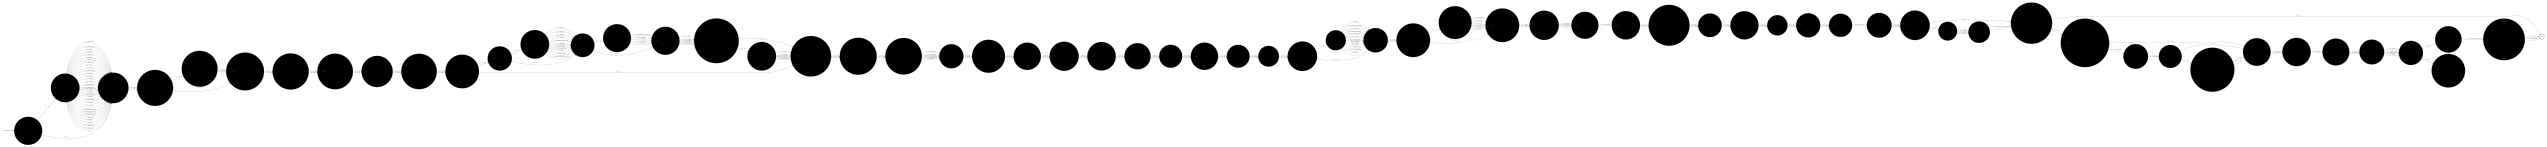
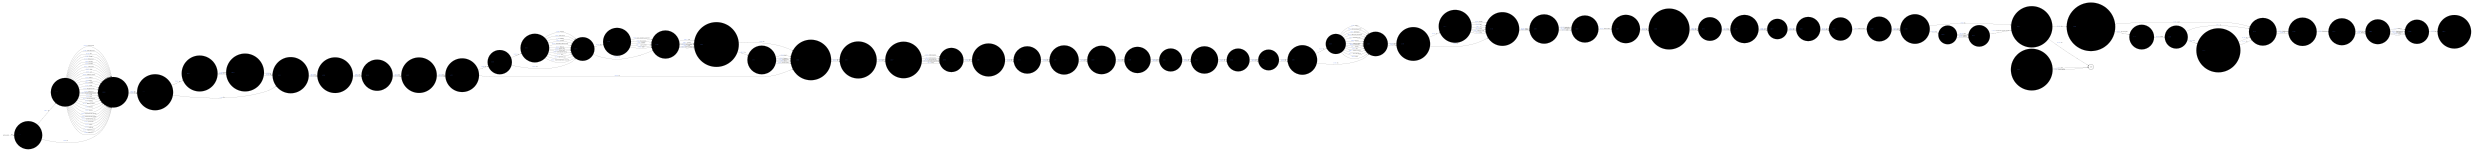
(2448, 39) -> none
(202, 91) -> (225, 98)
